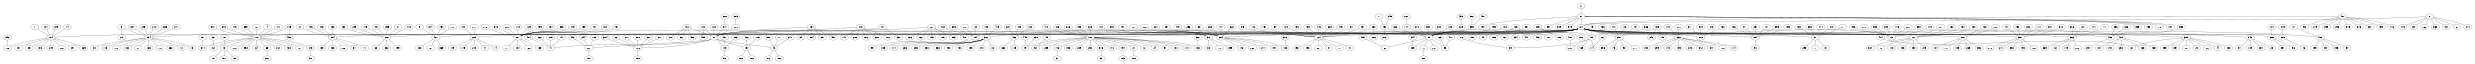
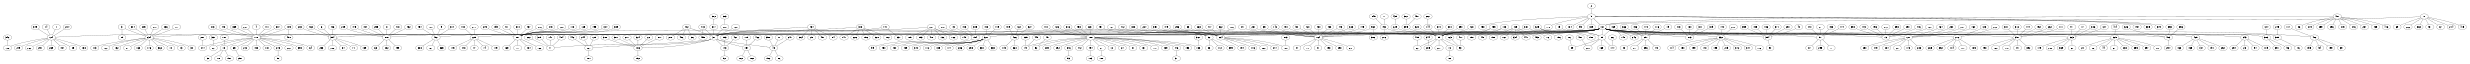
(1810, 27) -> none
(2006, 43) -> (2115, 33)
